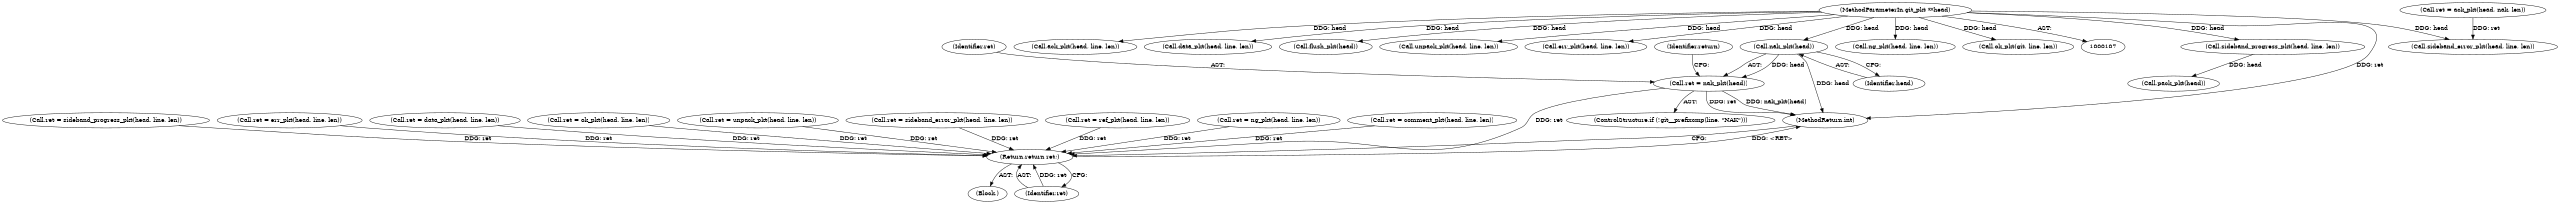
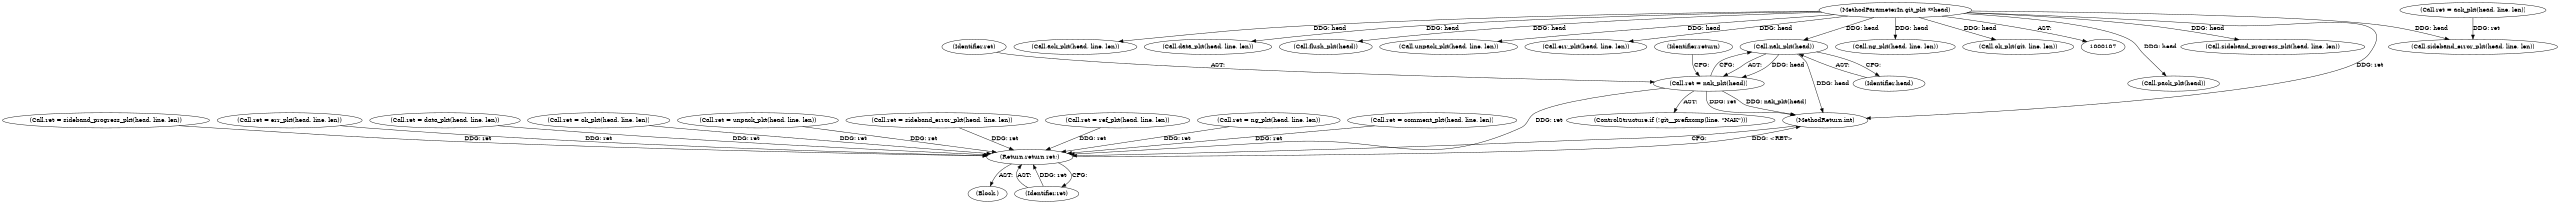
(2473, 10) -> (2473, 10)
none -> (1725, 59)
(2225, 65) -> (2071, 24)
